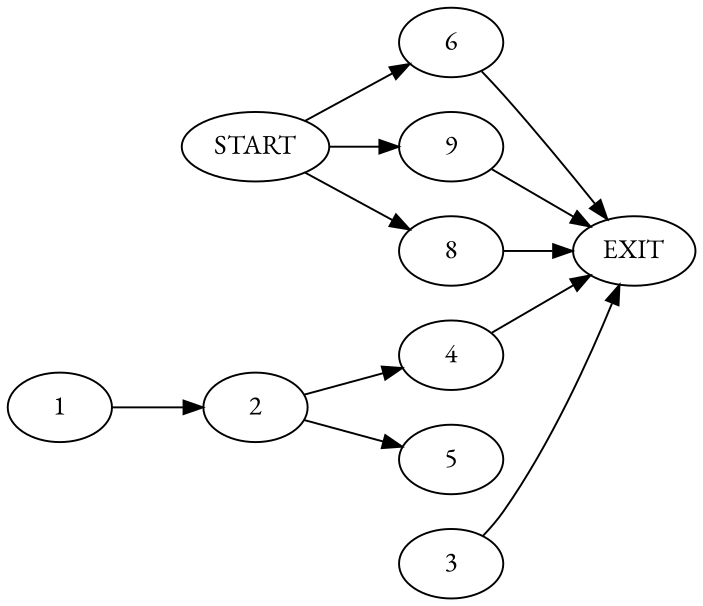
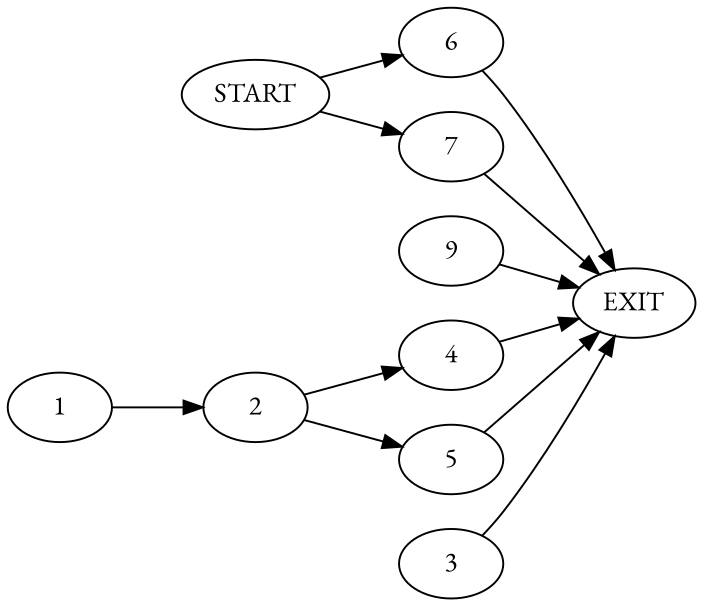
(355, 147) -> none
(451, 251) -> (451, 147)
none -> (534, 389)
